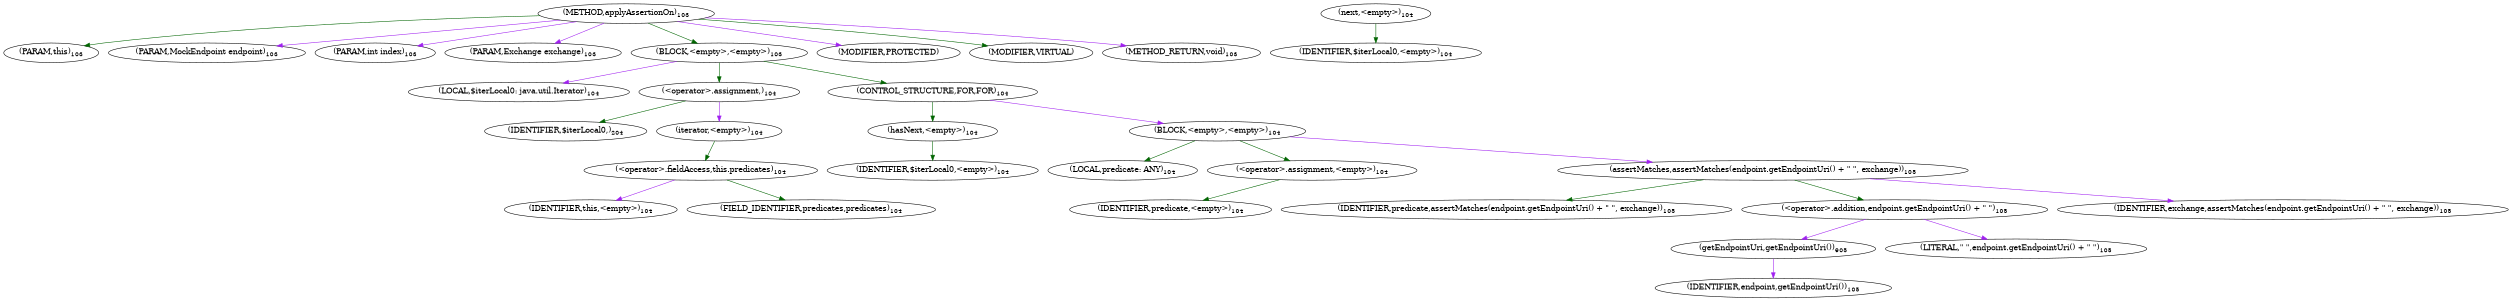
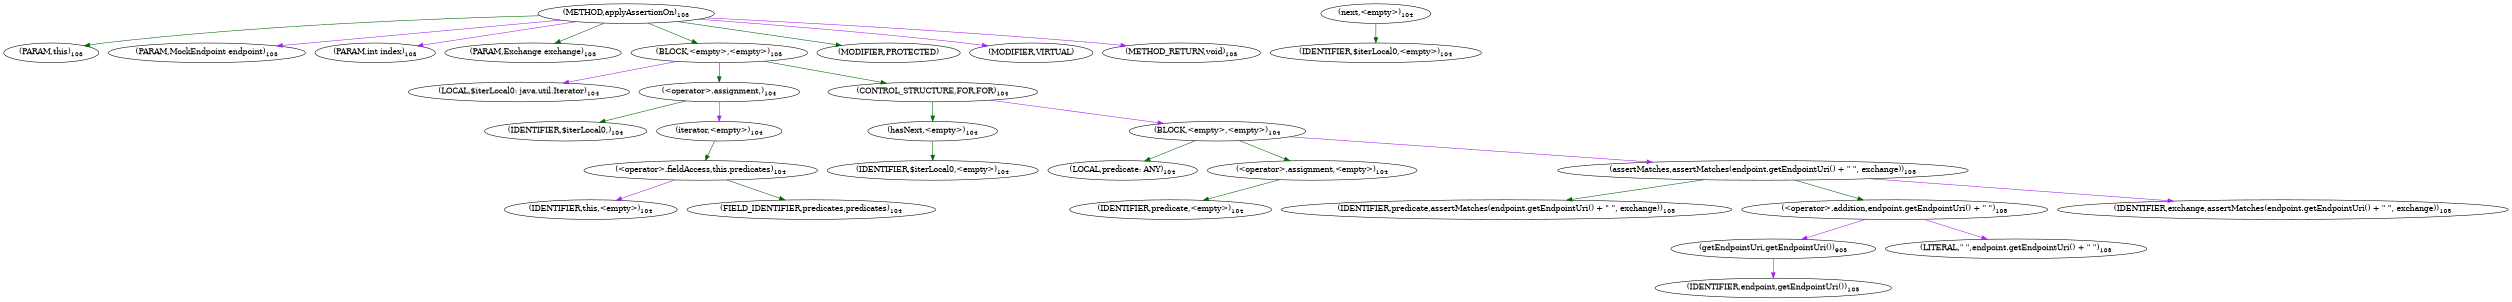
(841, 31) -> (841, 31)
(582, 32) -> (582, 32)
(757, 33) -> (757, 33)
(617, 130) -> (617, 130)
